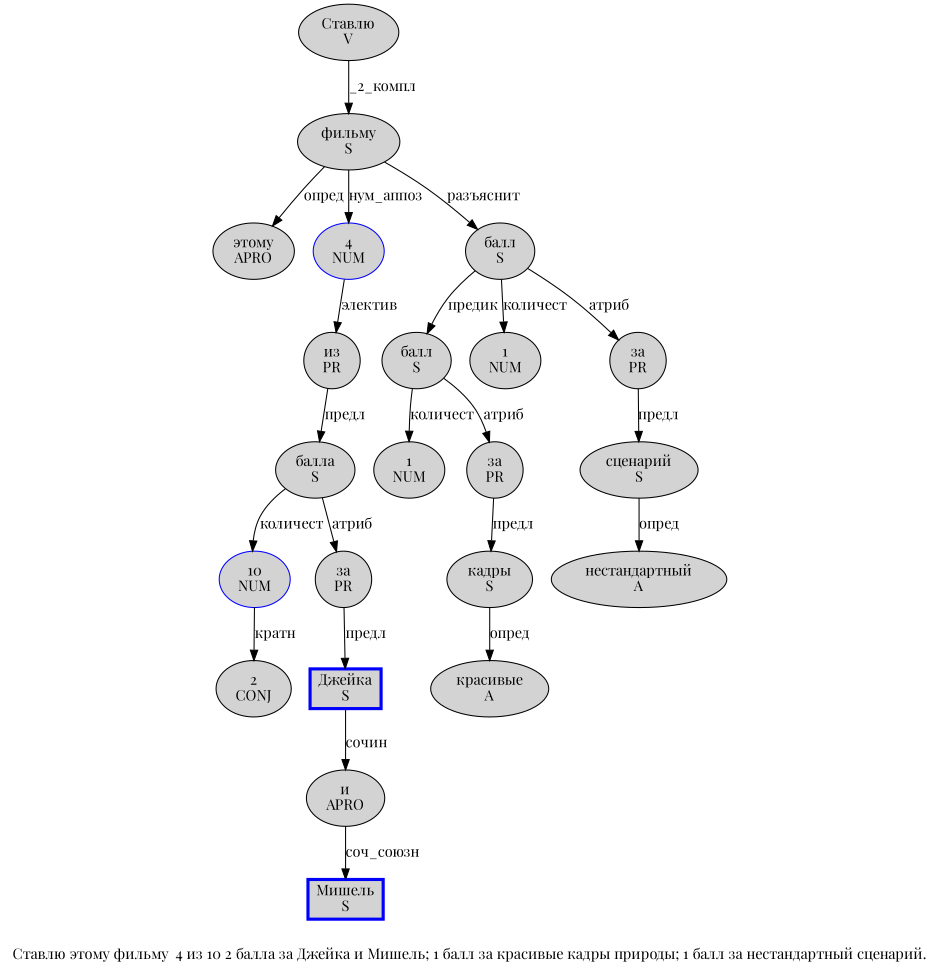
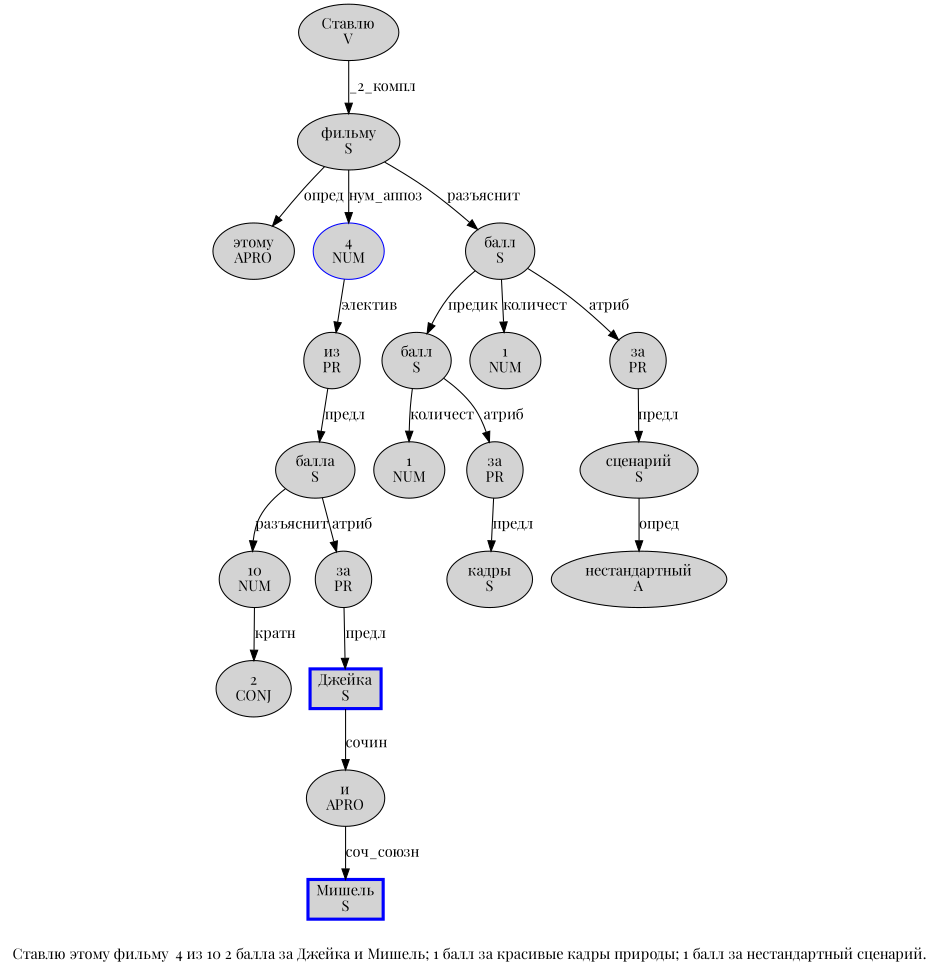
(292, 525) -> (292, 525)
(255, 579) -> (255, 579)
(490, 689) -> none
